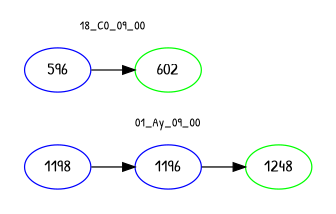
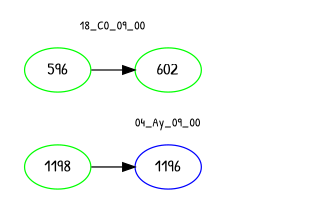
(58, 70) -> (58, 70)
(168, 123) -> (168, 123)
(58, 167) -> (58, 167)
(279, 167) -> none
